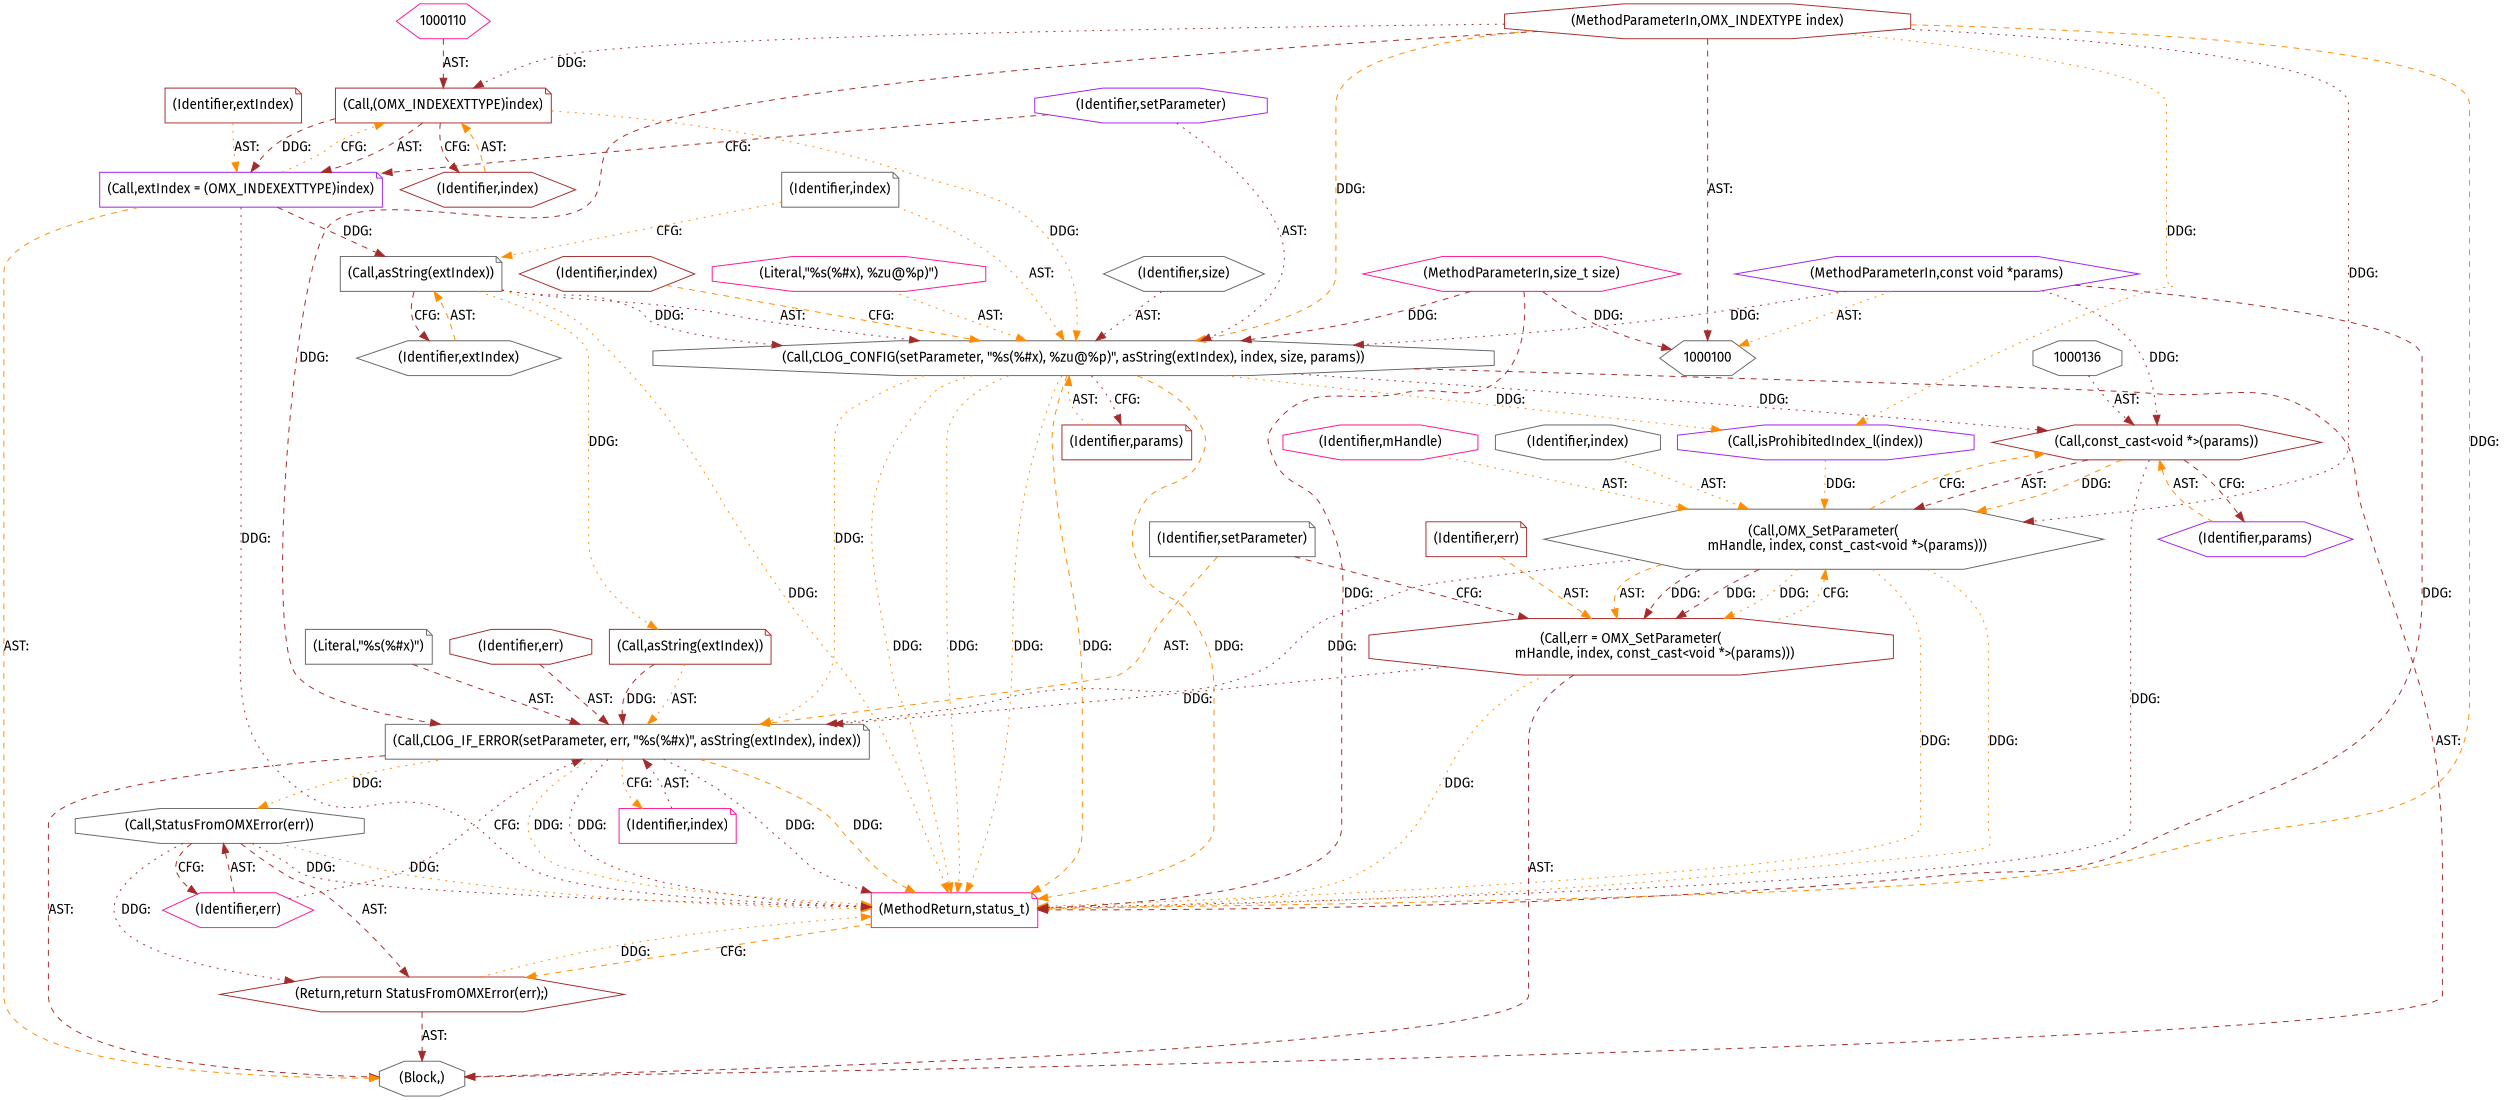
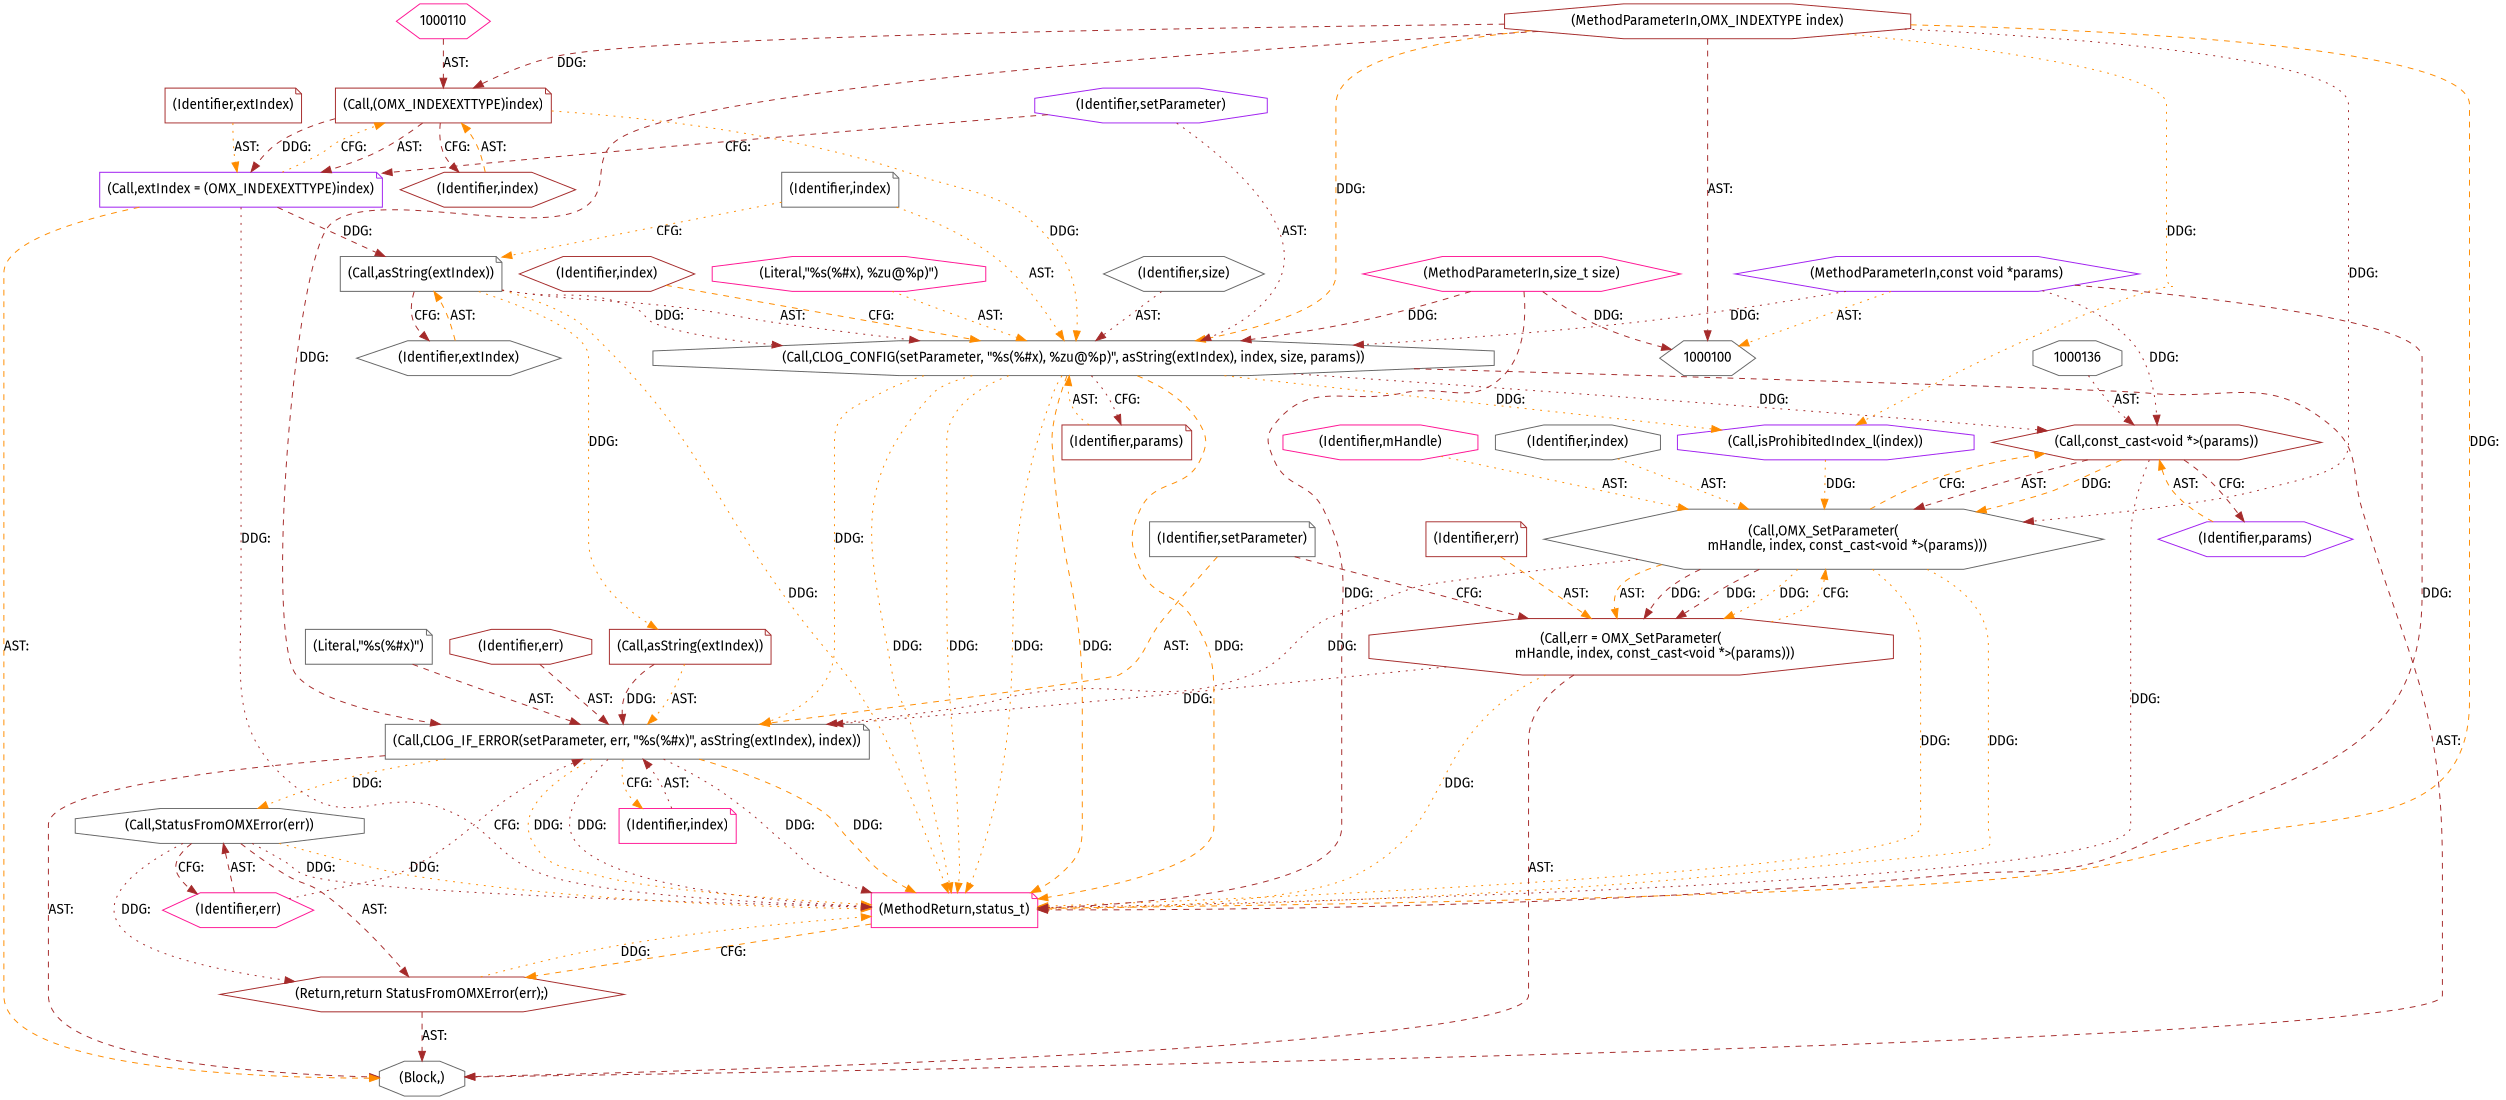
(991, 33) -> (991, 33)
